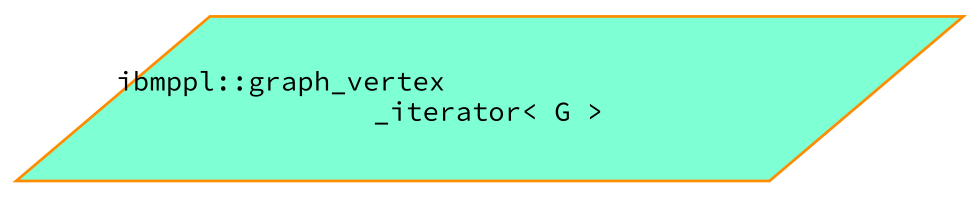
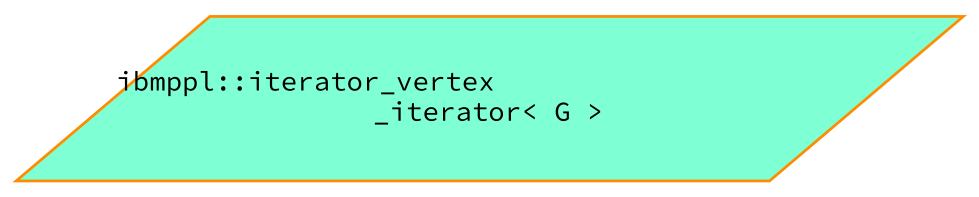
(490, 99) -> (490, 99)
